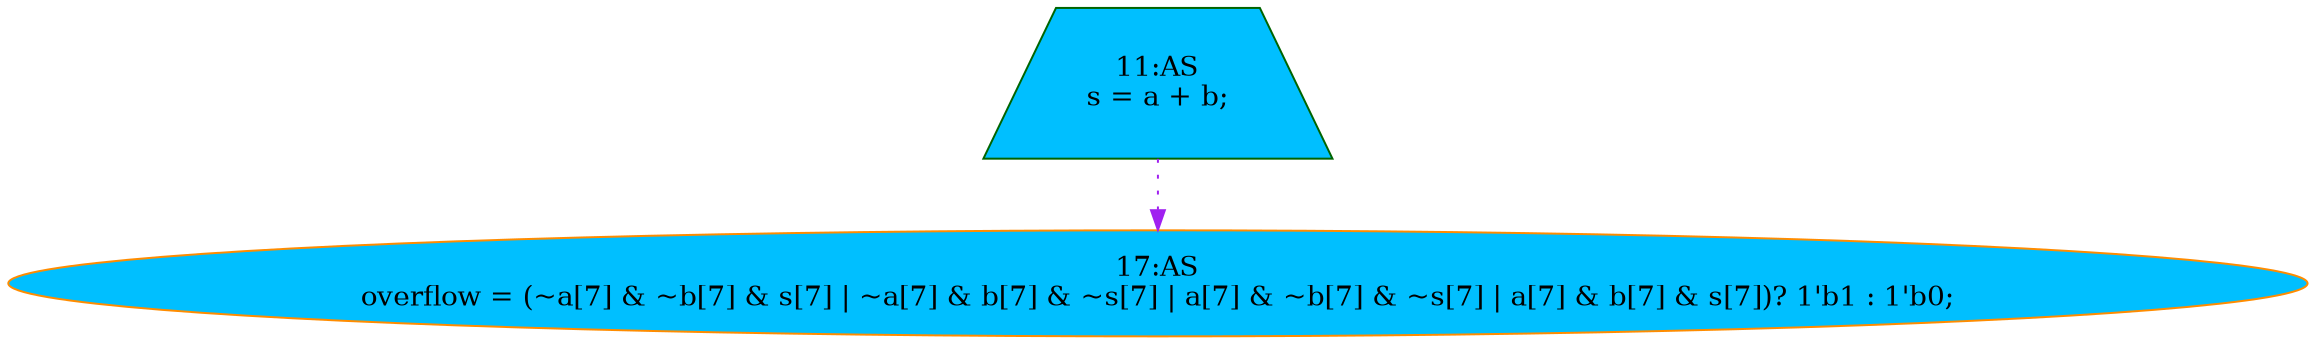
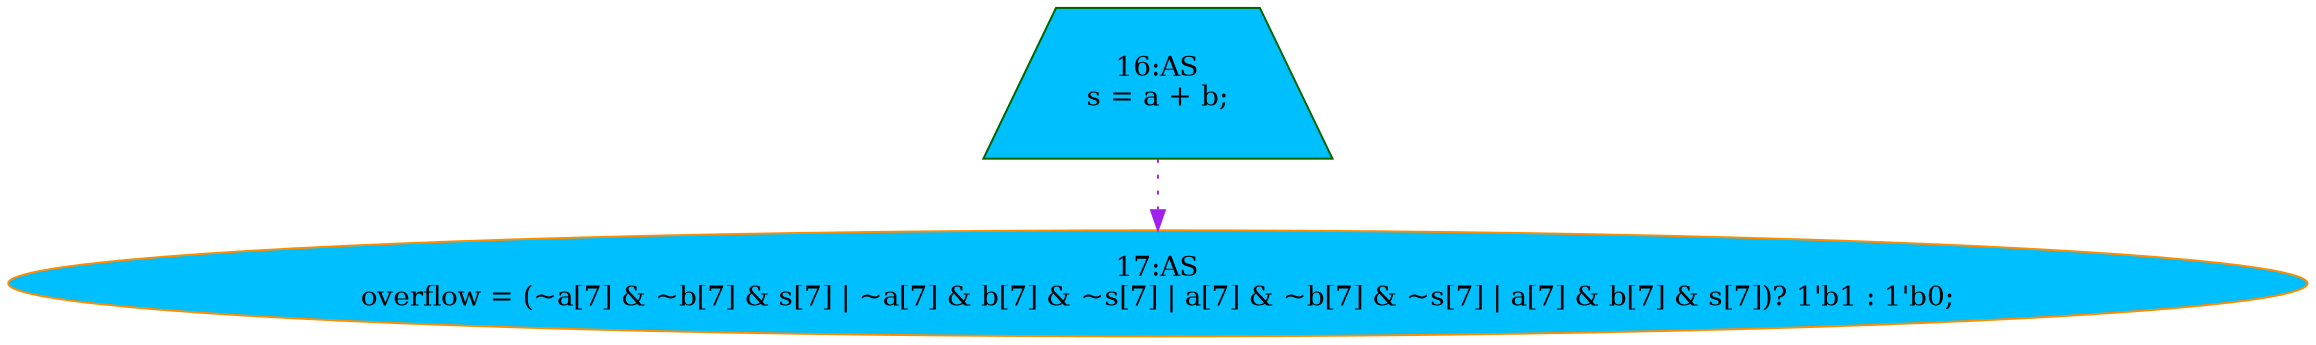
(1158, 83) -> (1158, 83)
